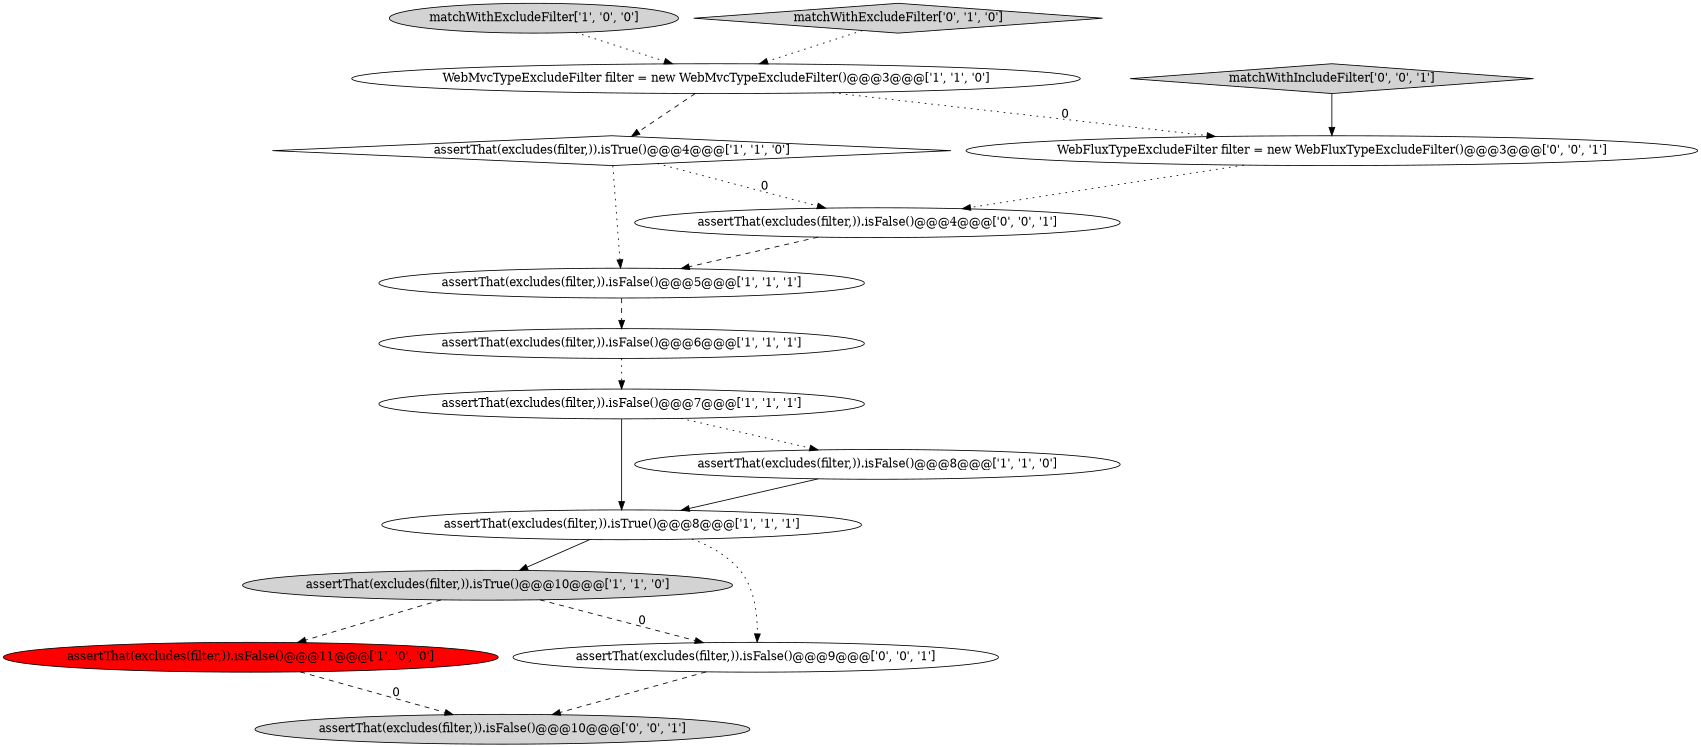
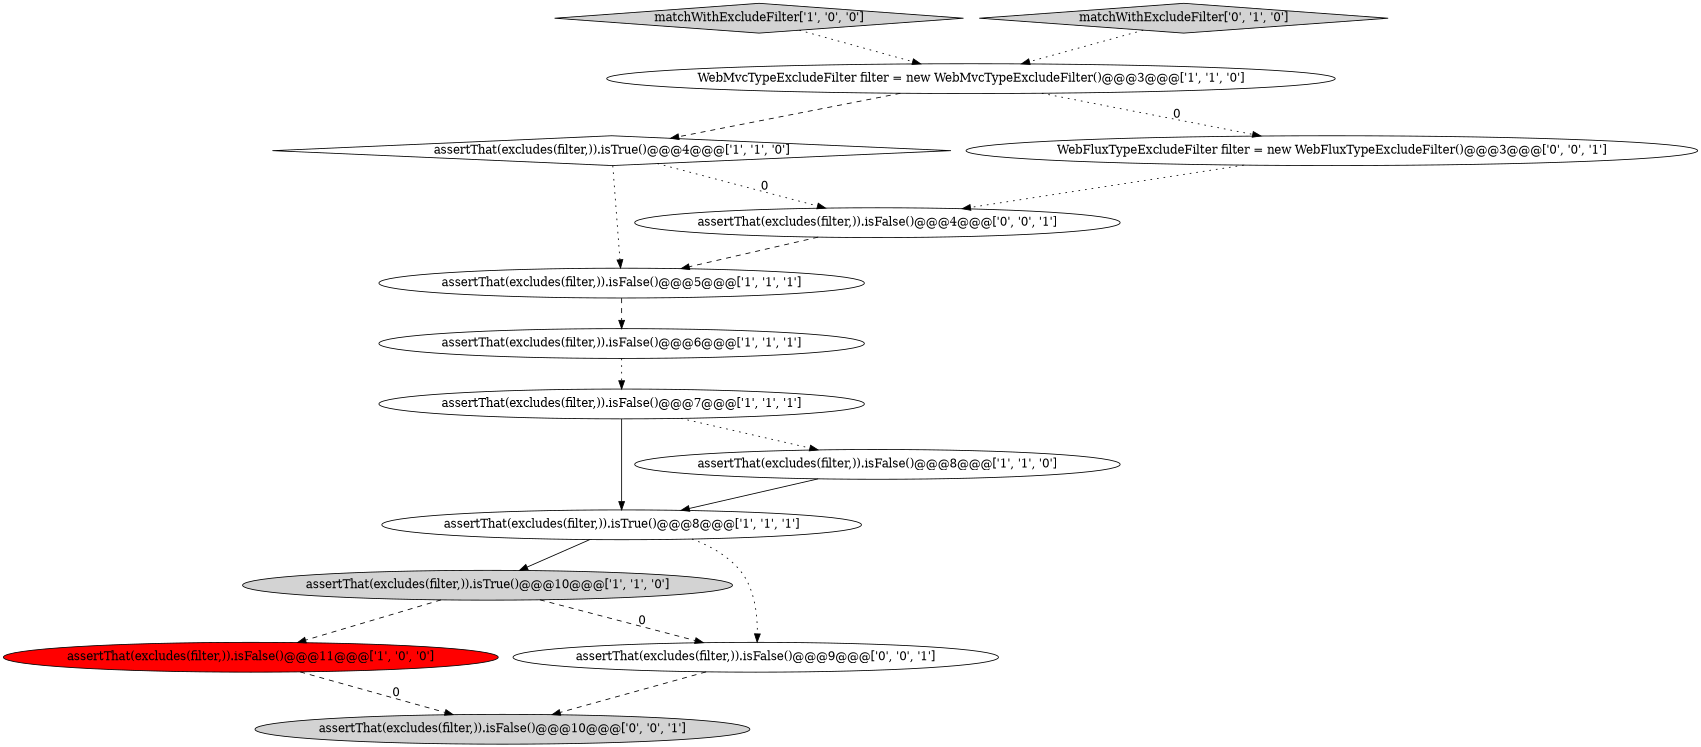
(534, 18) -> (759, 18)
(1332, 79) -> none
